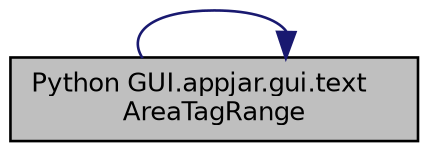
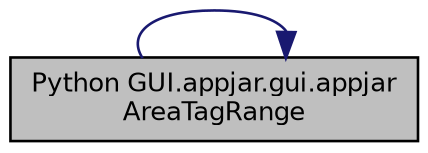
(214, 99) -> (214, 99)
